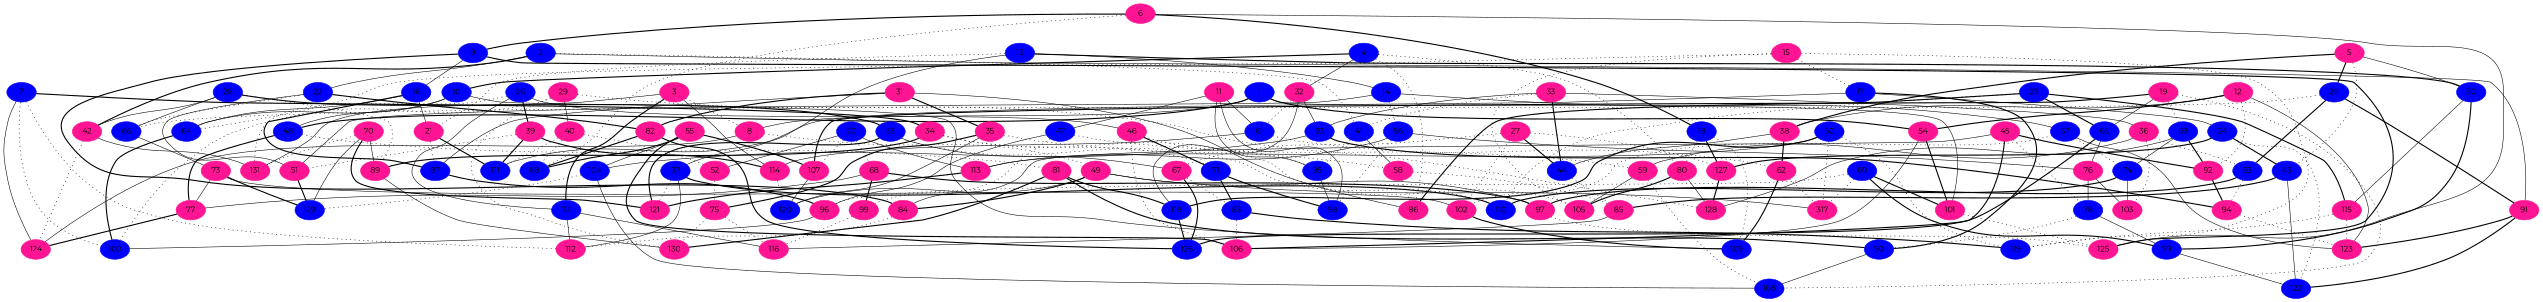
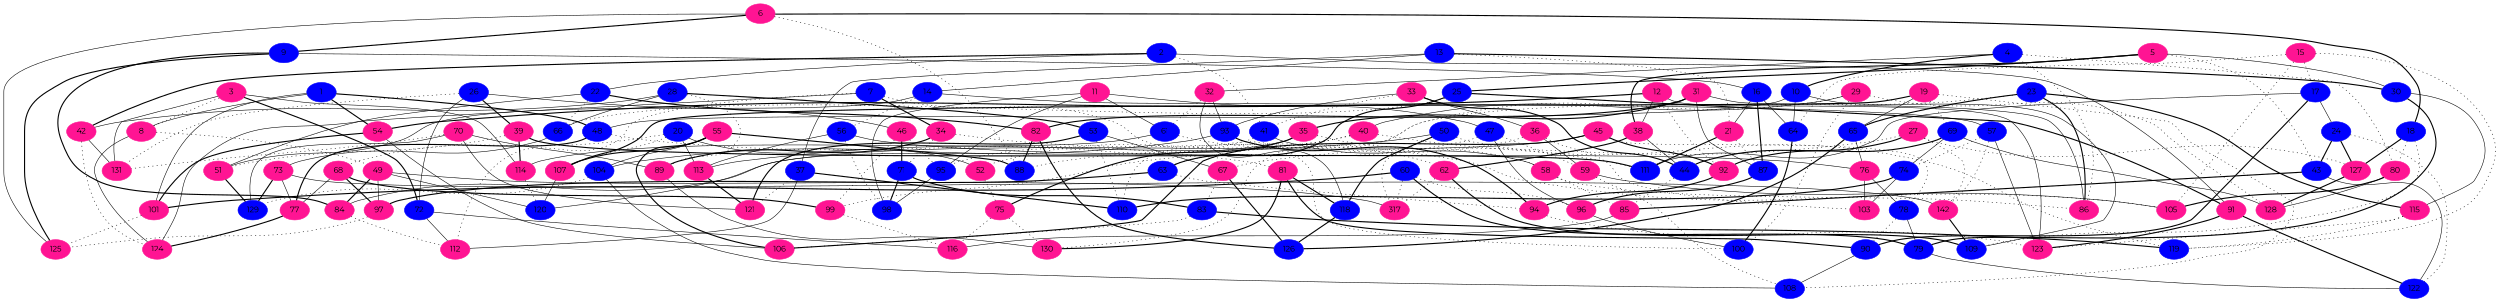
(476, 197) -> (589, 200)
(1461, 210) -> (1943, 210)
(1152, 215) -> (866, 171)
